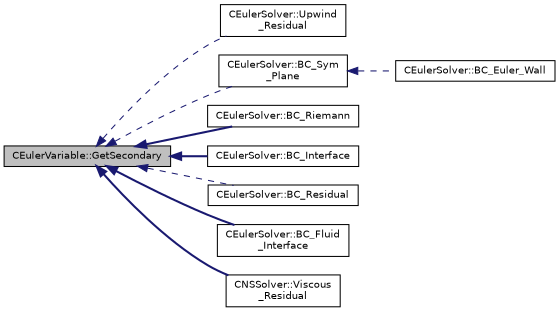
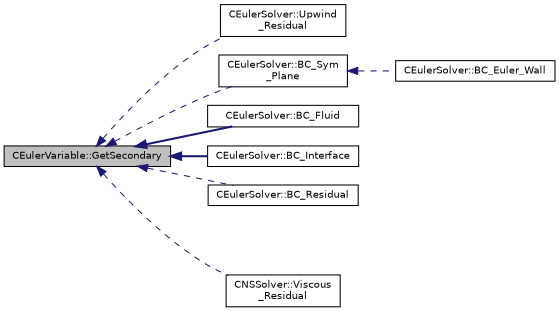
(283, 116) -> (283, 116)
(161, 231) -> (161, 231)
(283, 240) -> none
